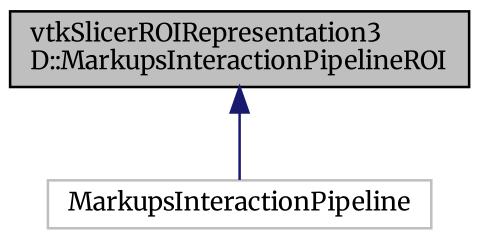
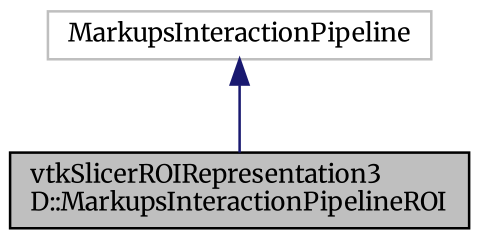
(240, 146) -> (240, 119)
